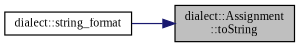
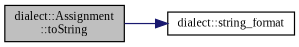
(147, 24) -> (140, 24)
